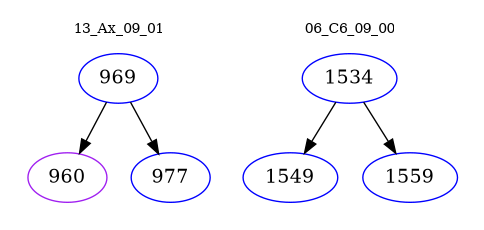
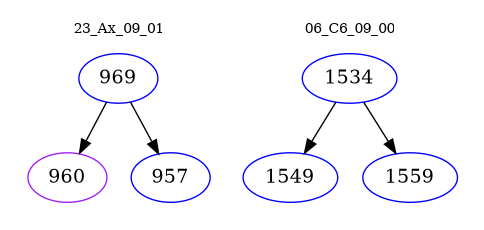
(119, 30) -> (119, 30)
(171, 178) -> (171, 178)
